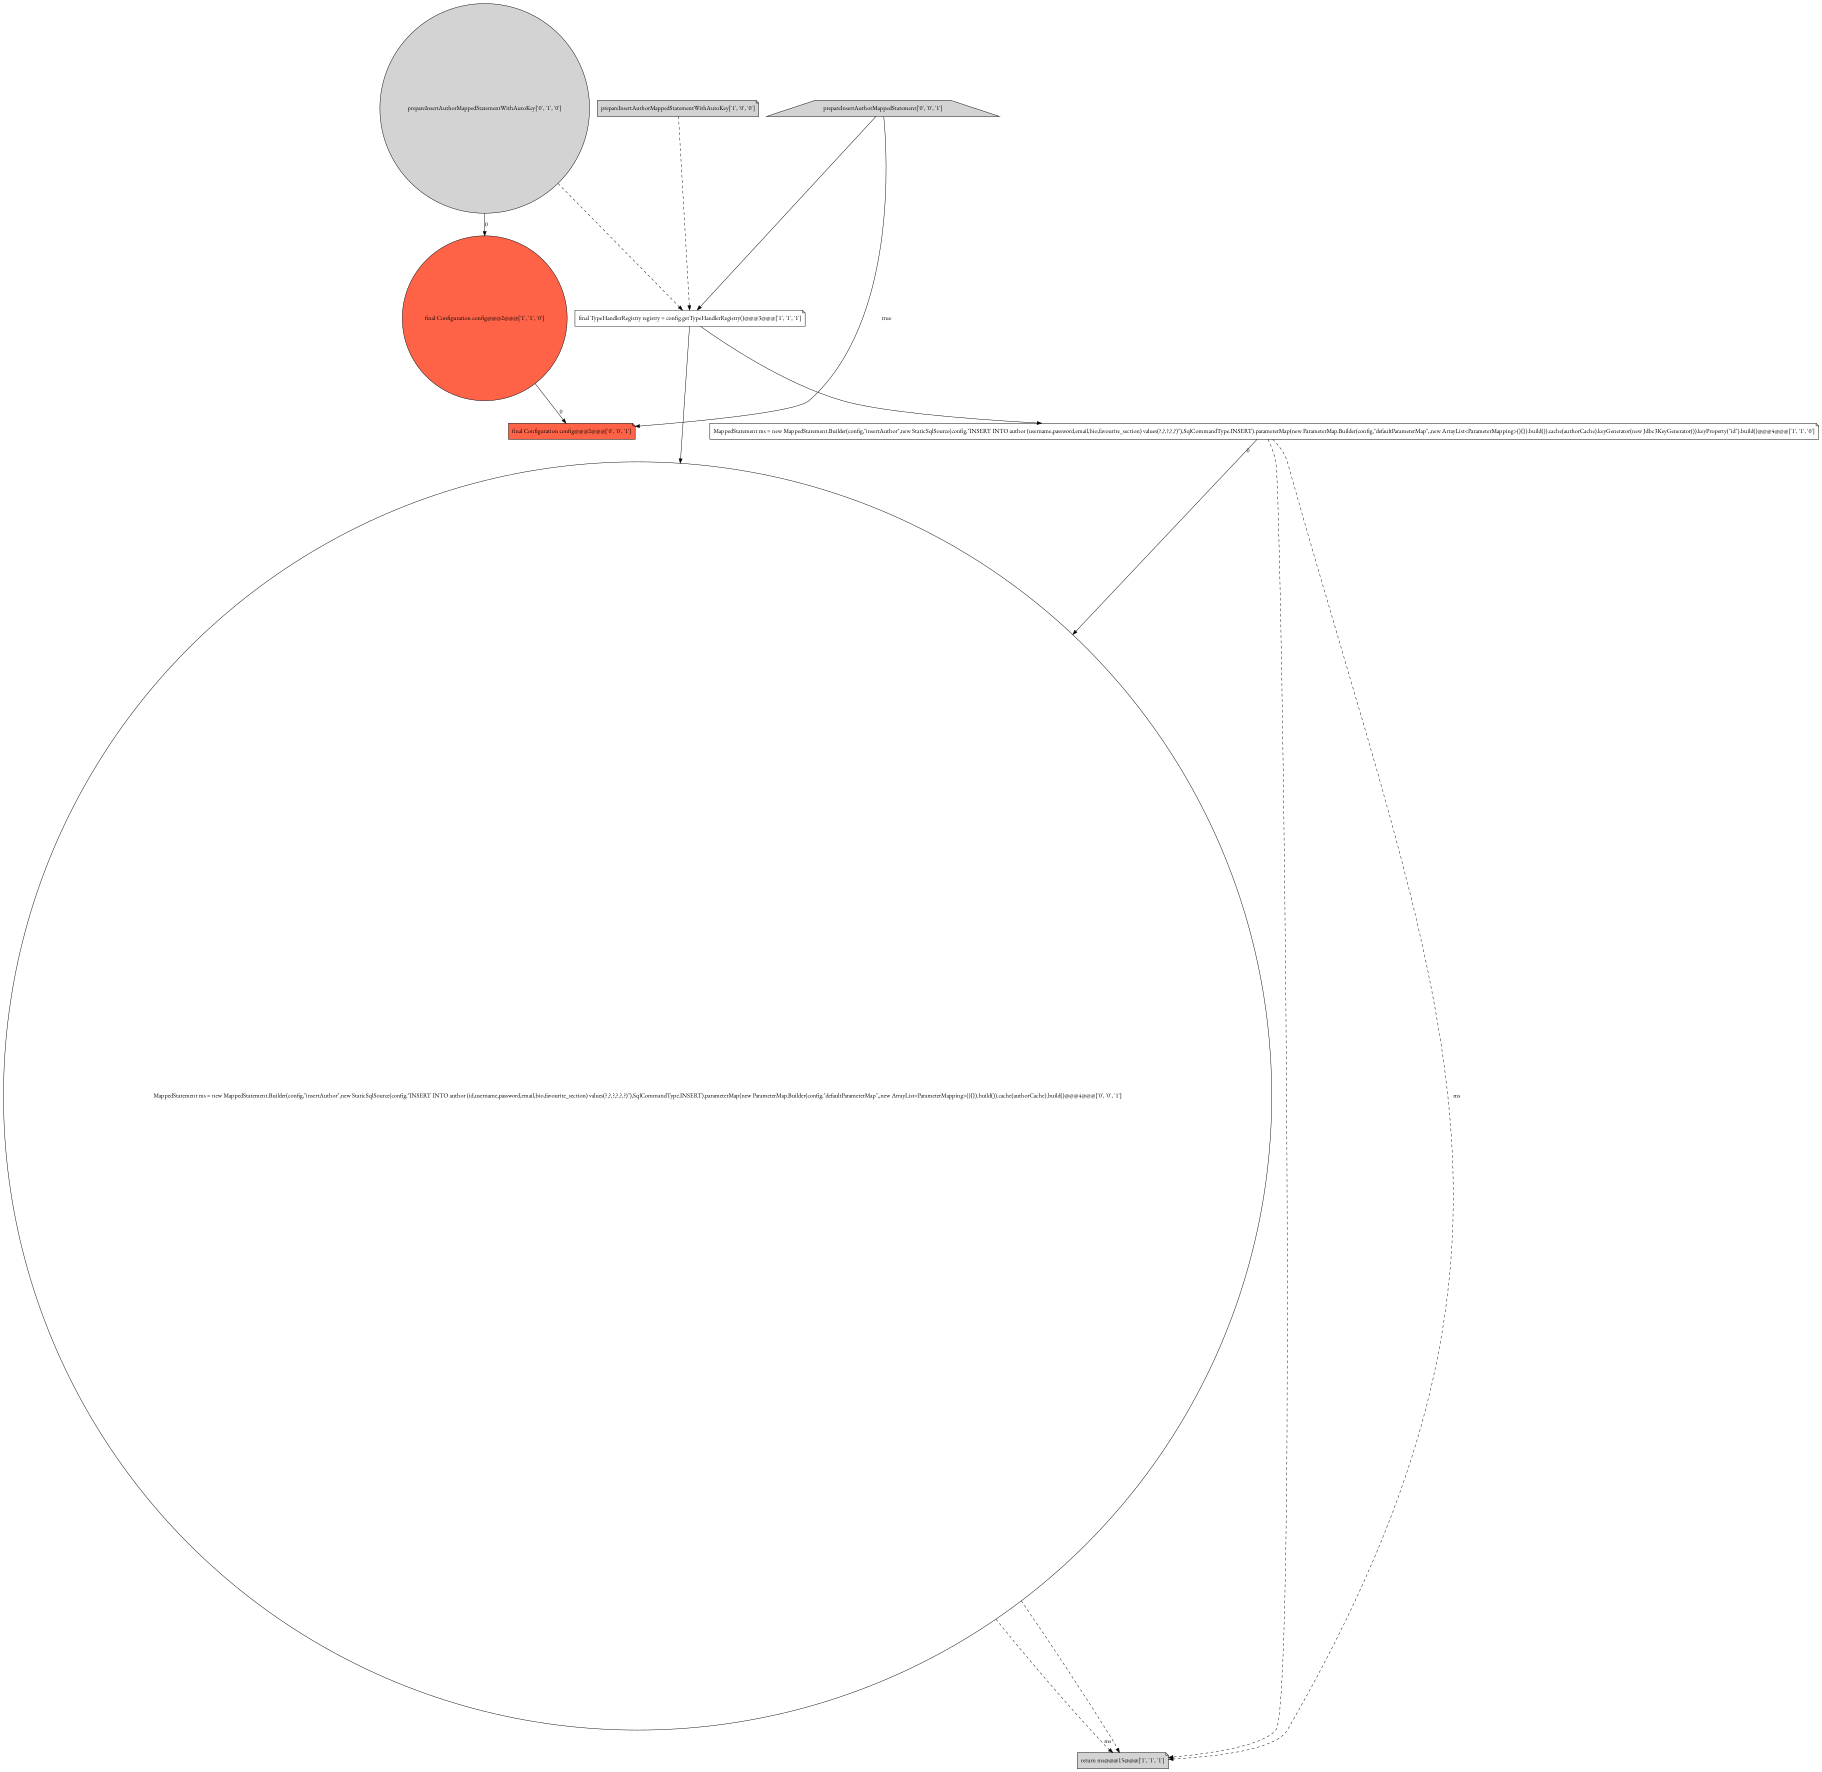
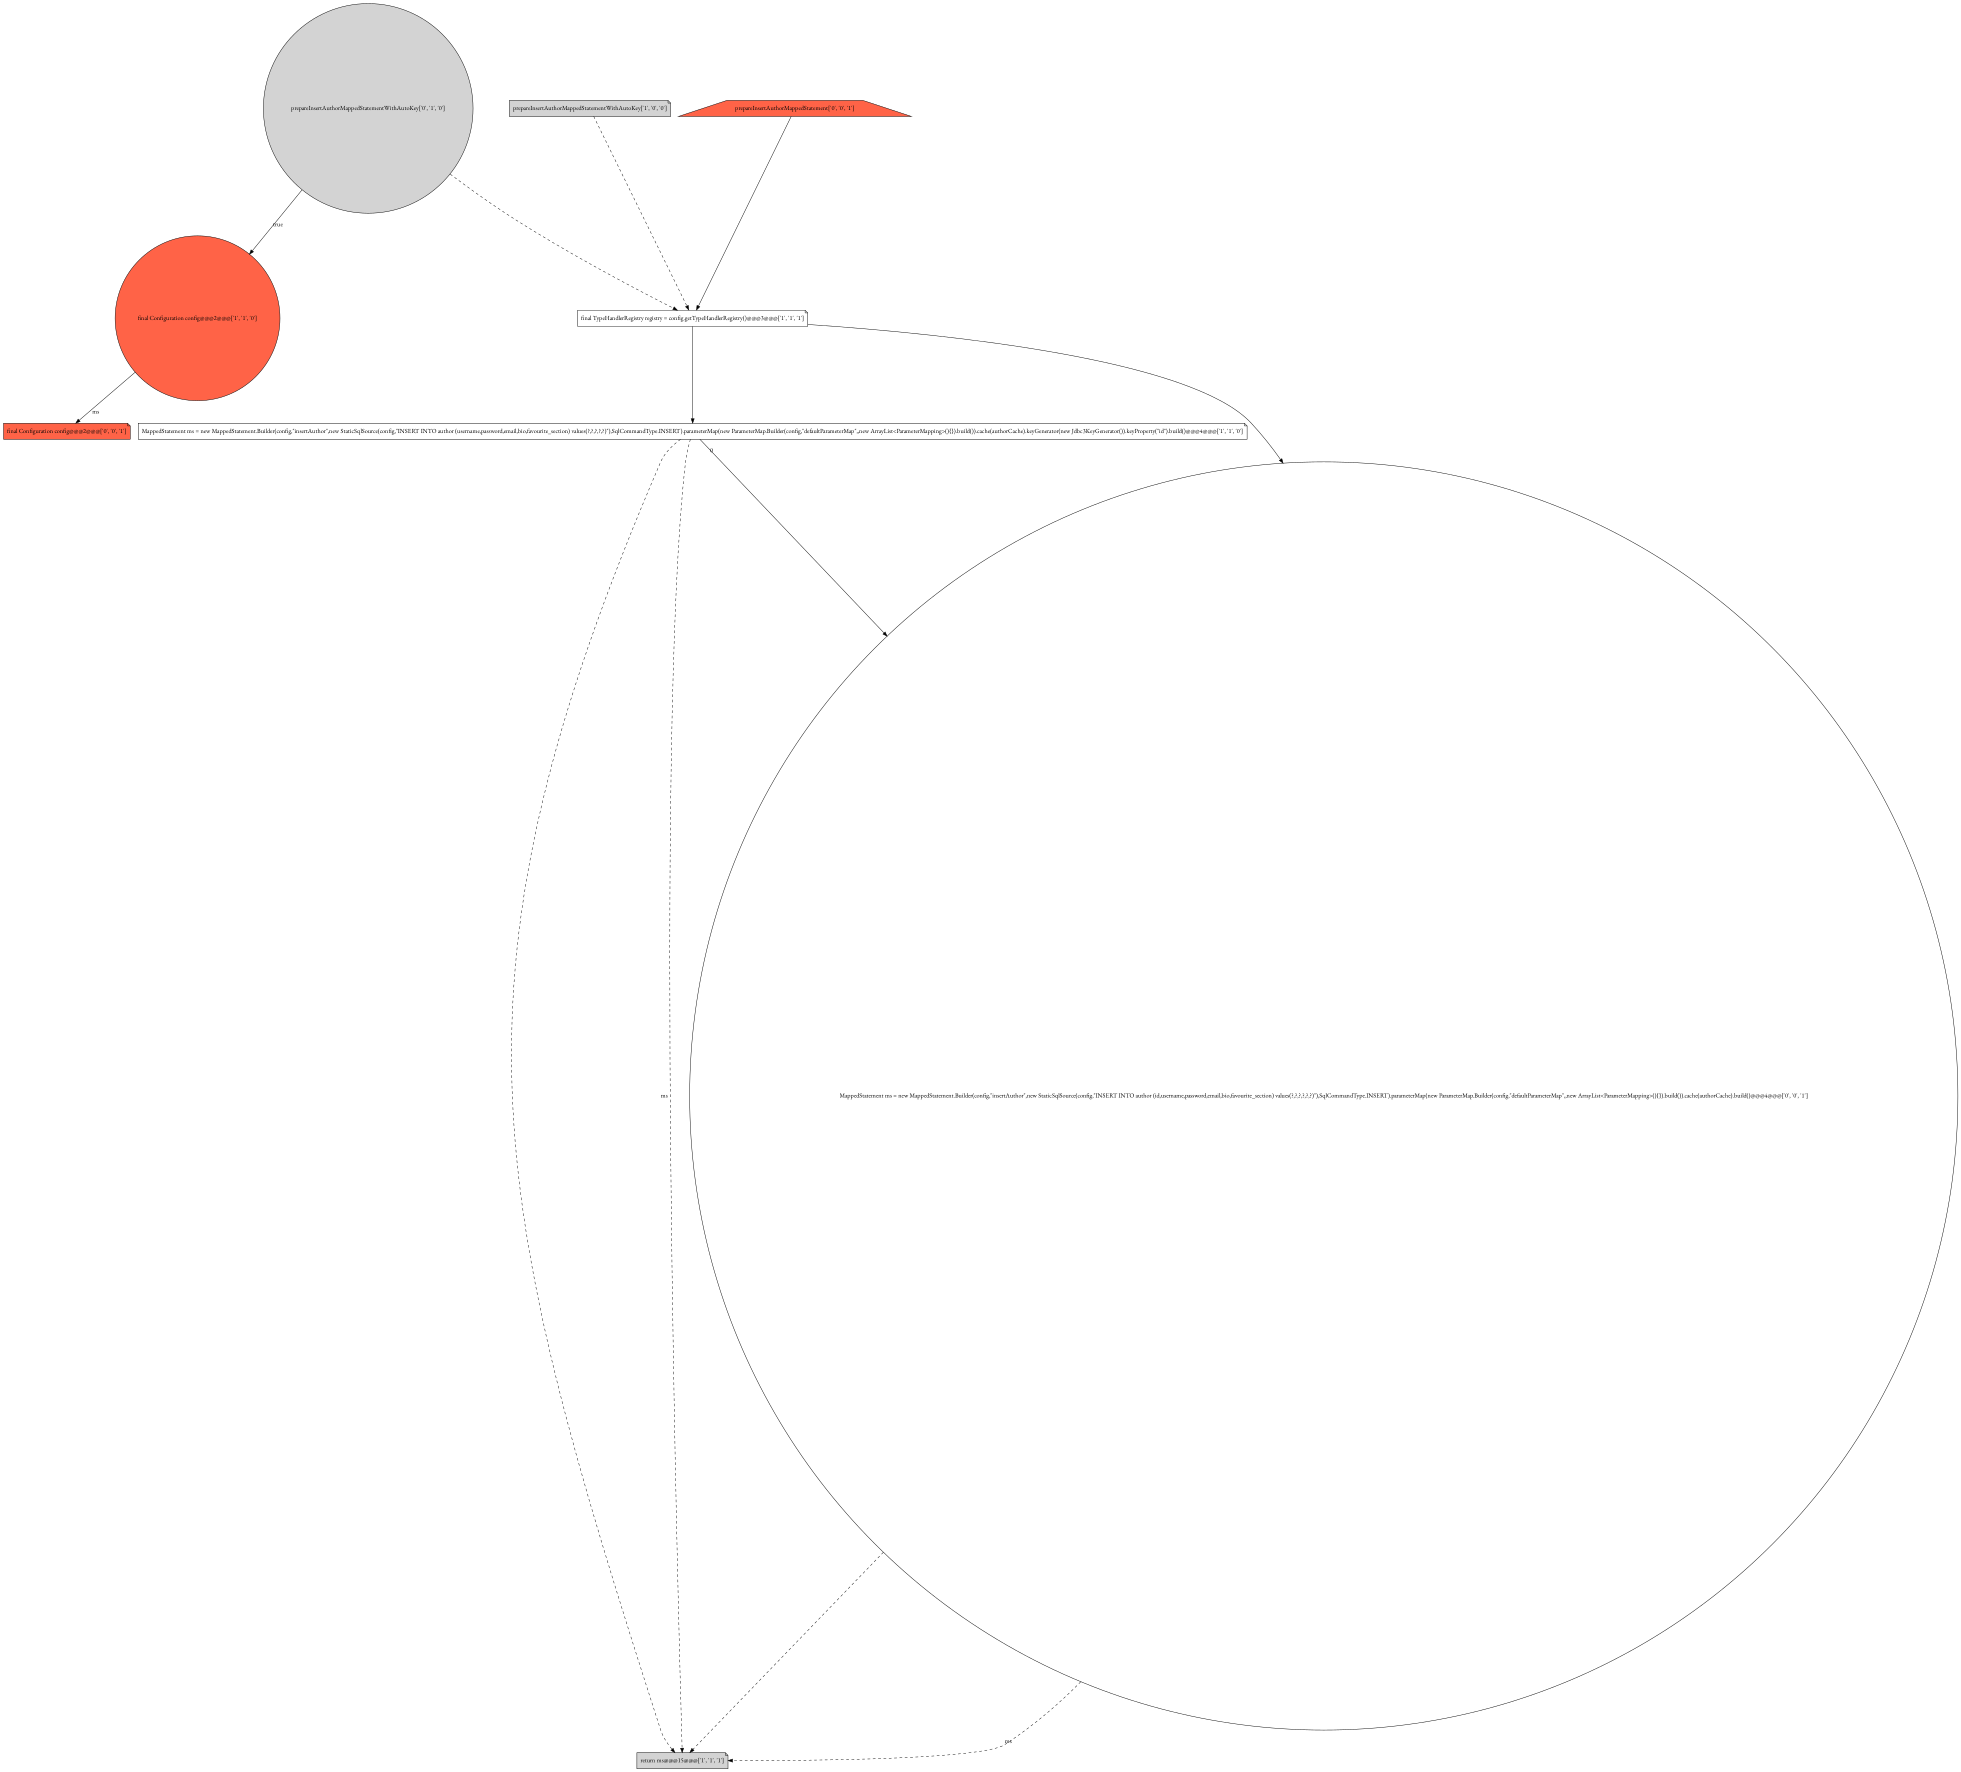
(883, 108) -> (795, 108)
(486, 225) -> (278, 225)
(848, 348) -> none
(561, 412) -> (96, 412)
